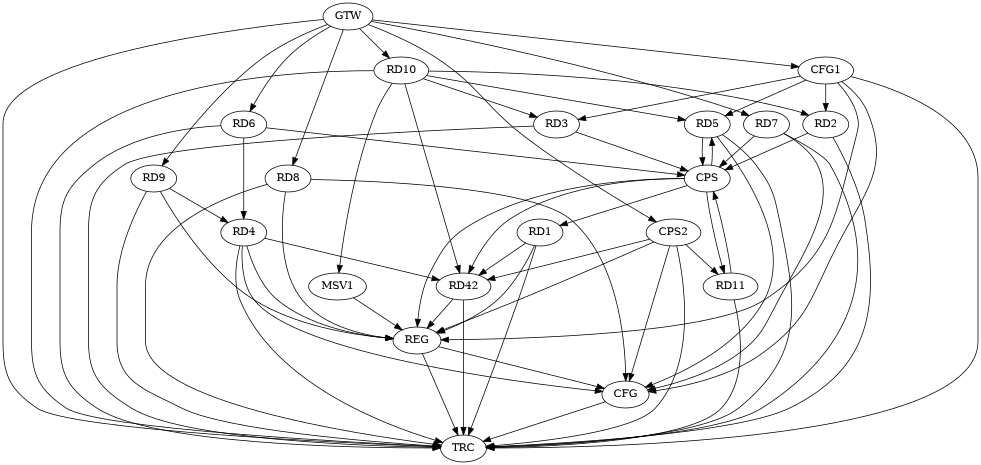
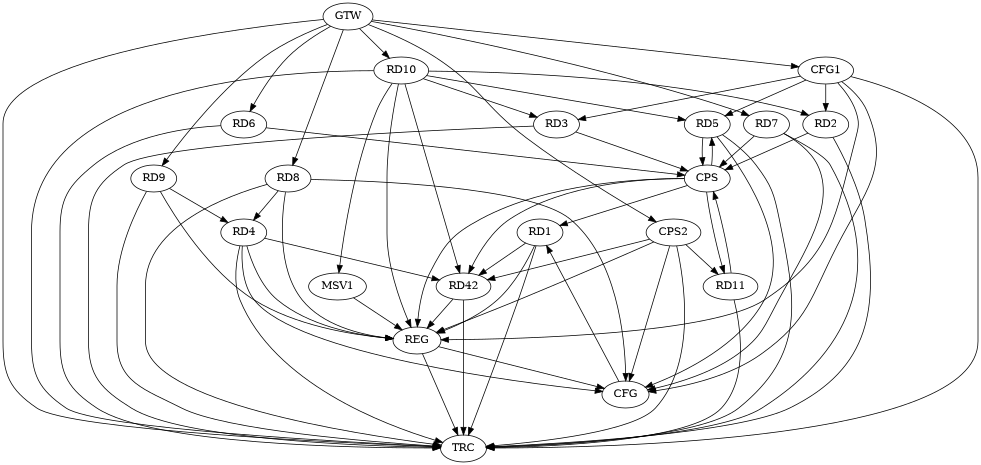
(244, 175) -> (268, 203)
none -> (387, 203)
(548, 420) -> (585, 317)
